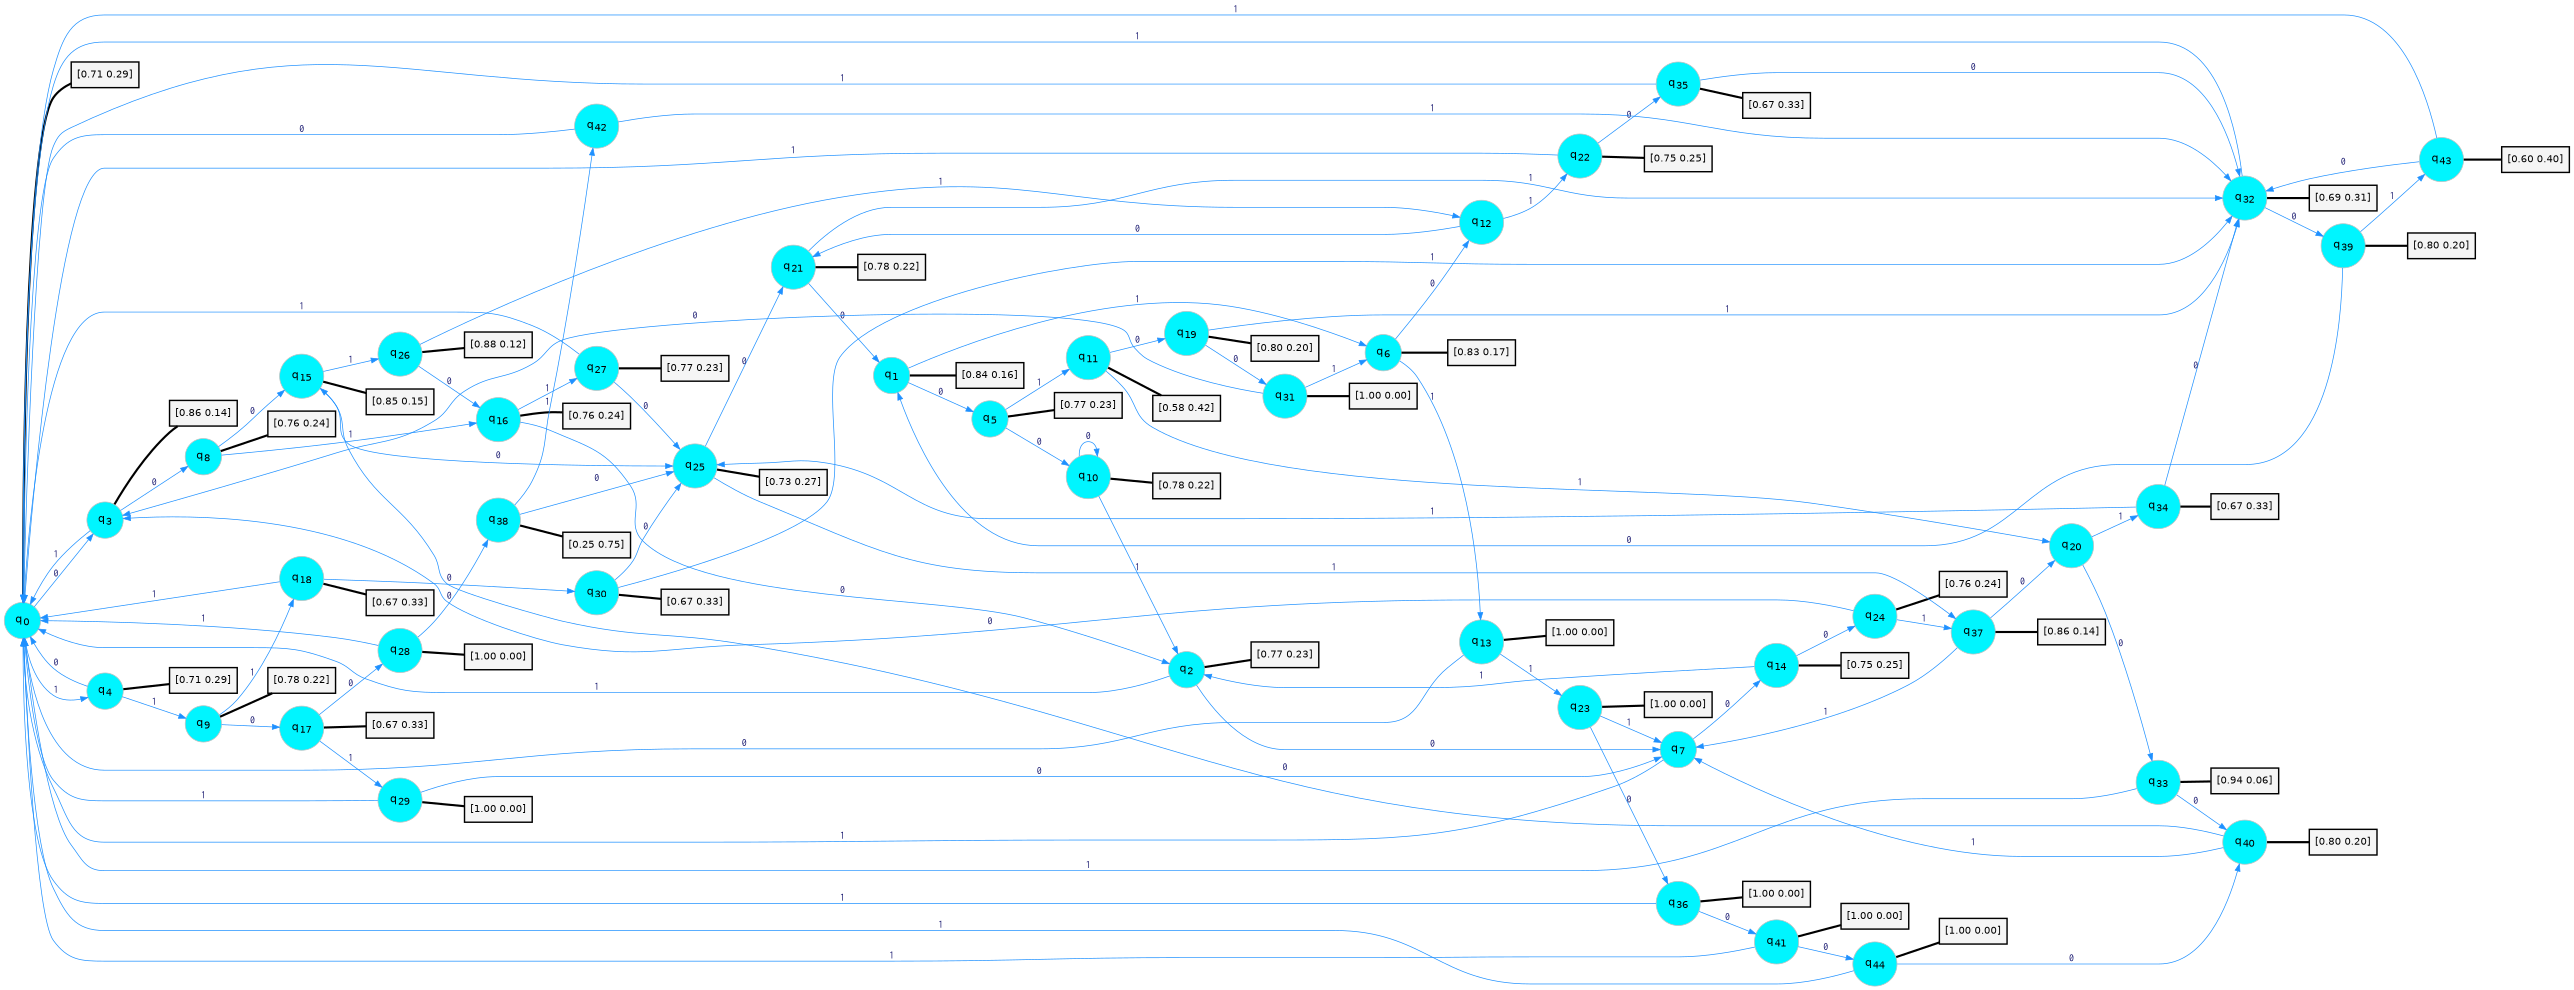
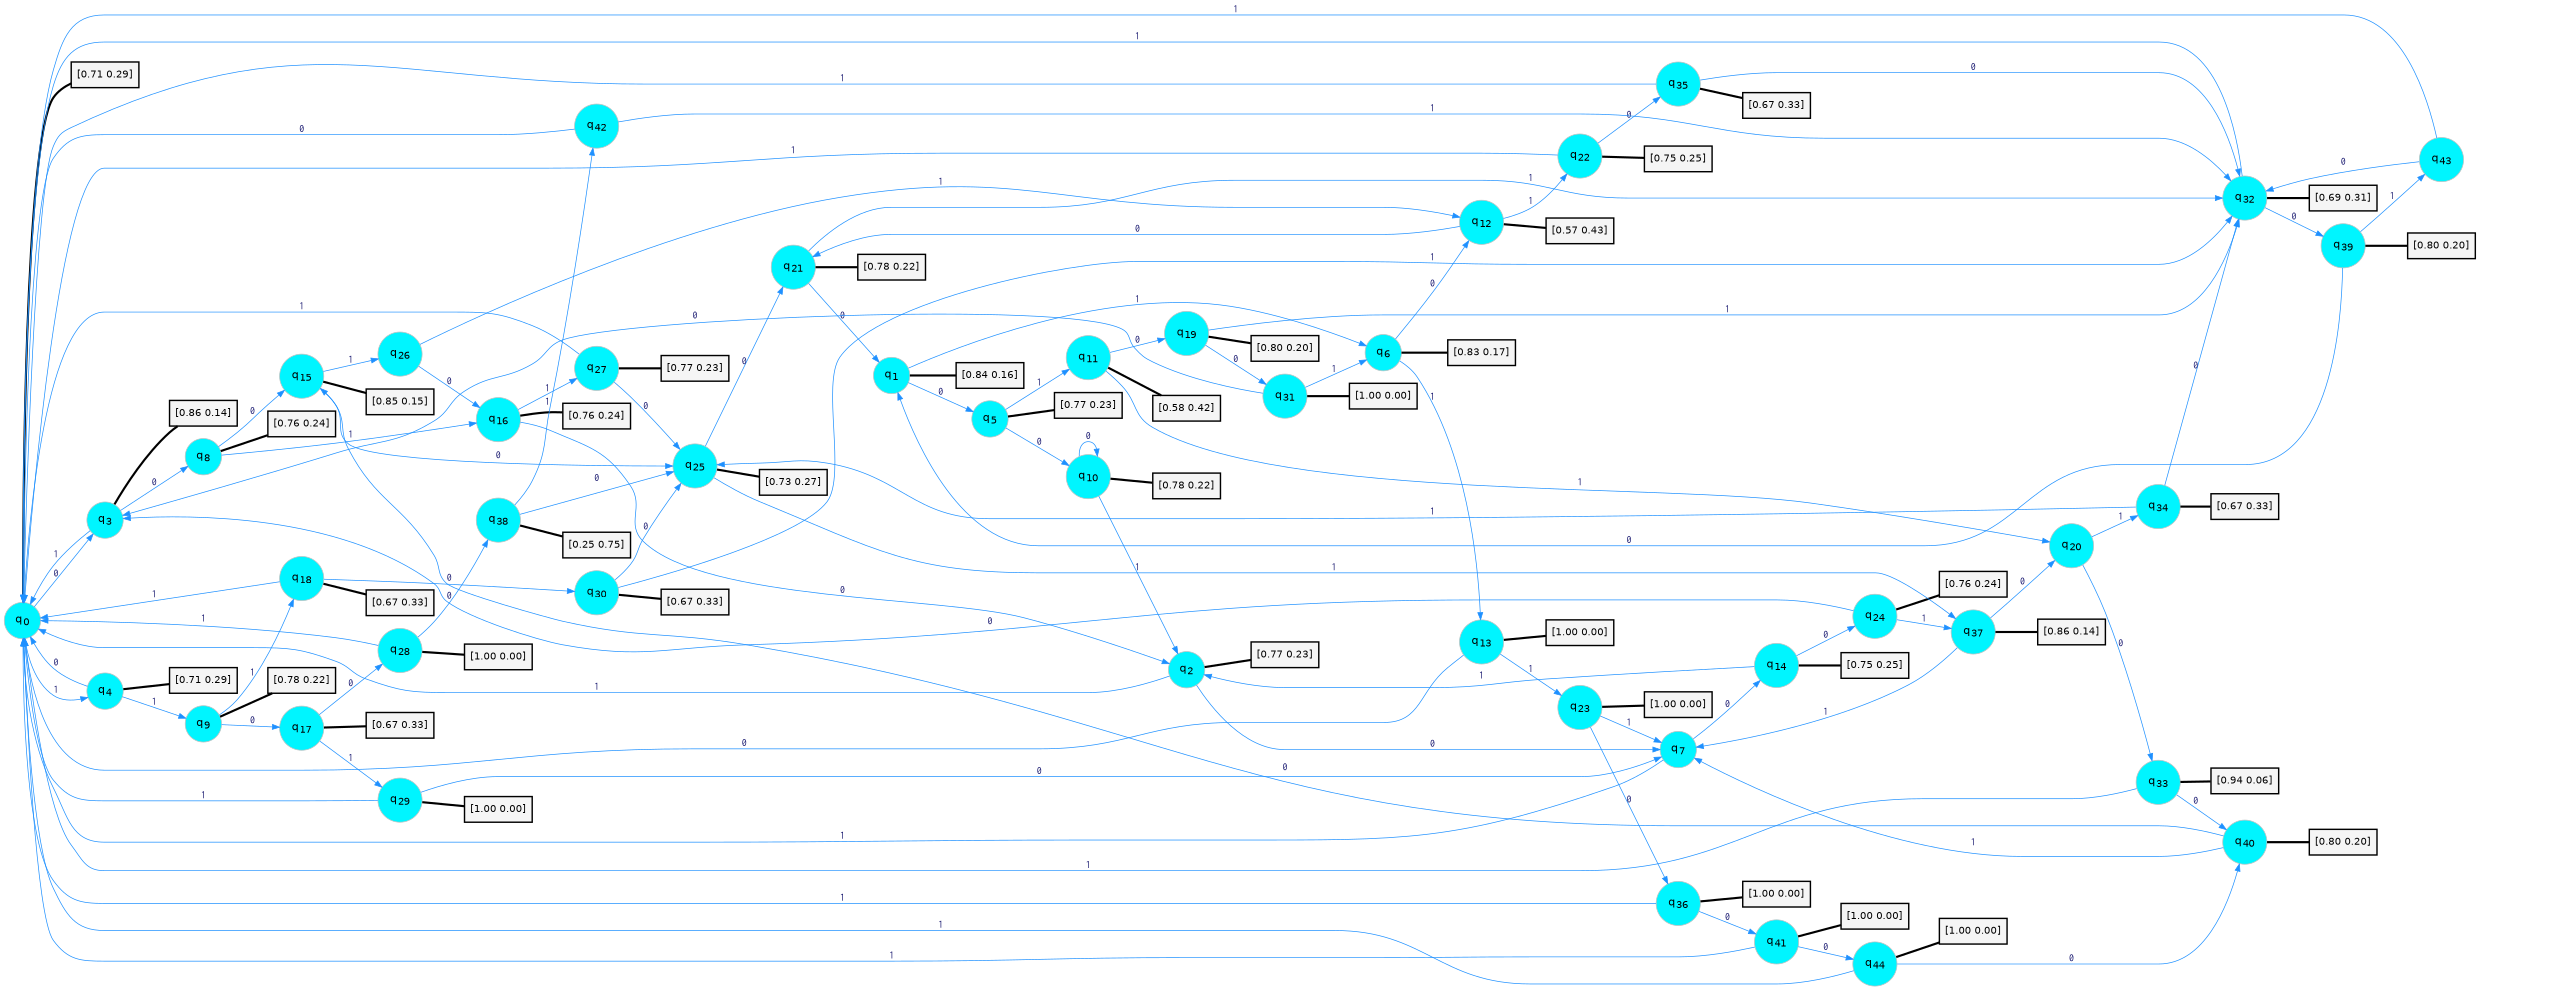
(2536, 160) -> none
none -> (1580, 231)
(498, 345) -> none
